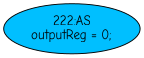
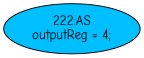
(72, 29) -> (72, 29)
